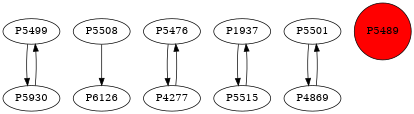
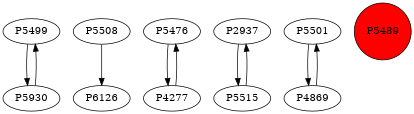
(242, 31) -> (242, 31)
